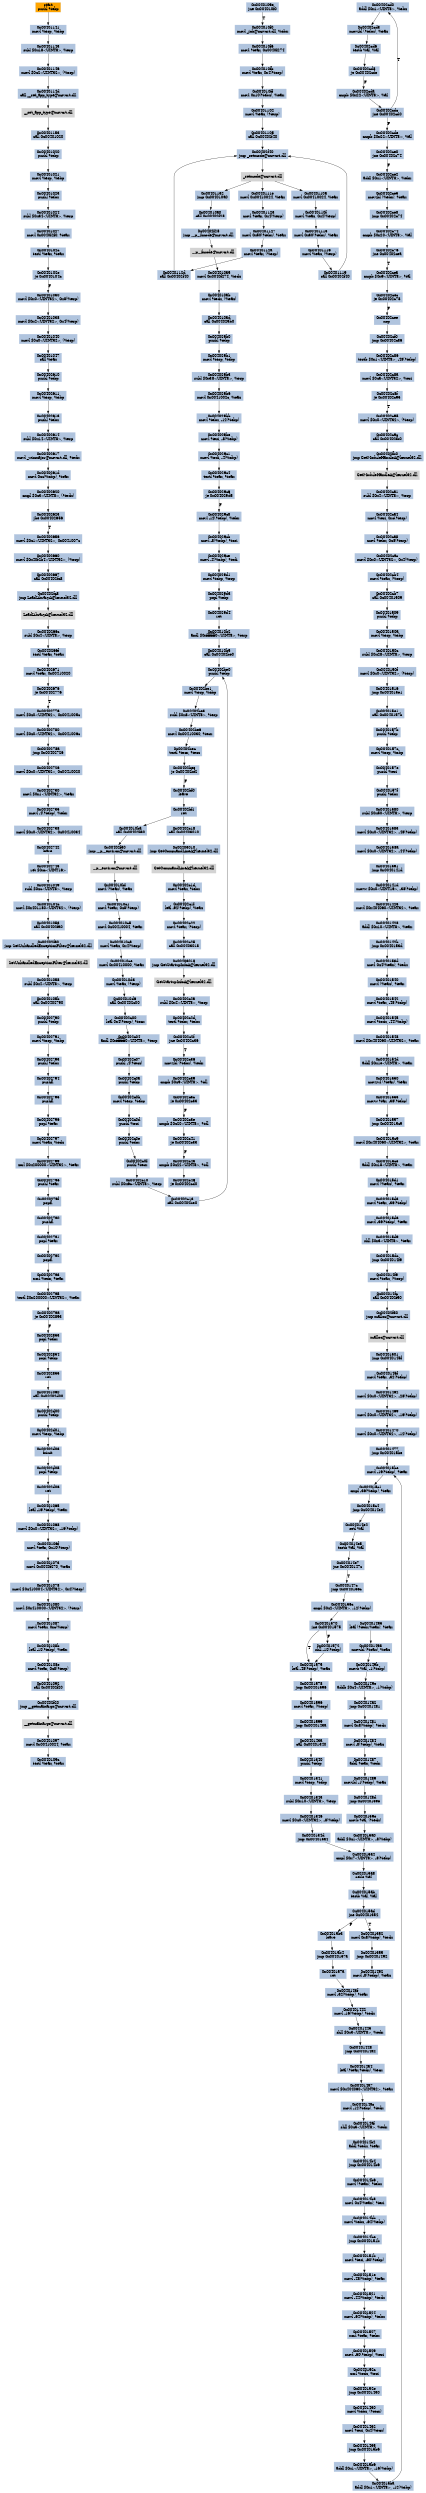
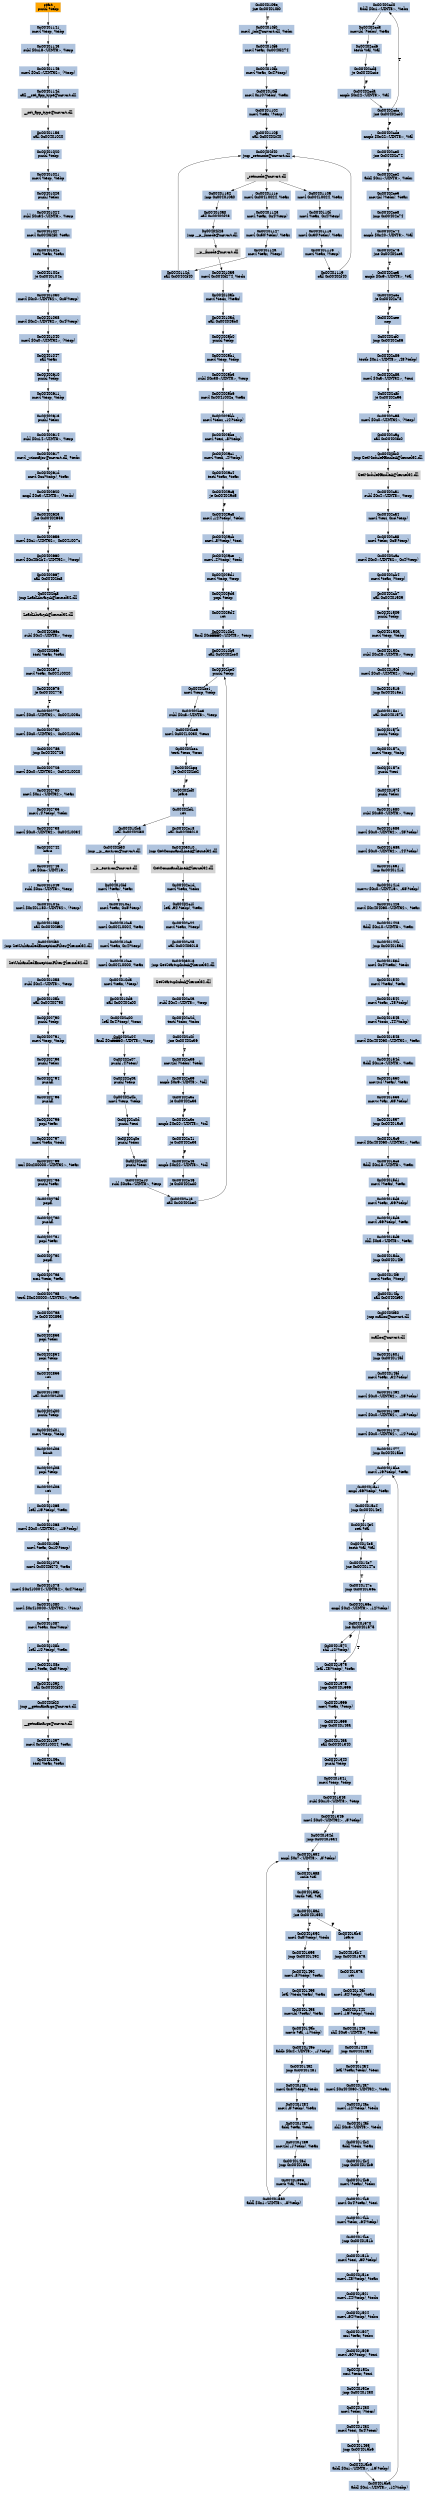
none -> (303, 1982)
